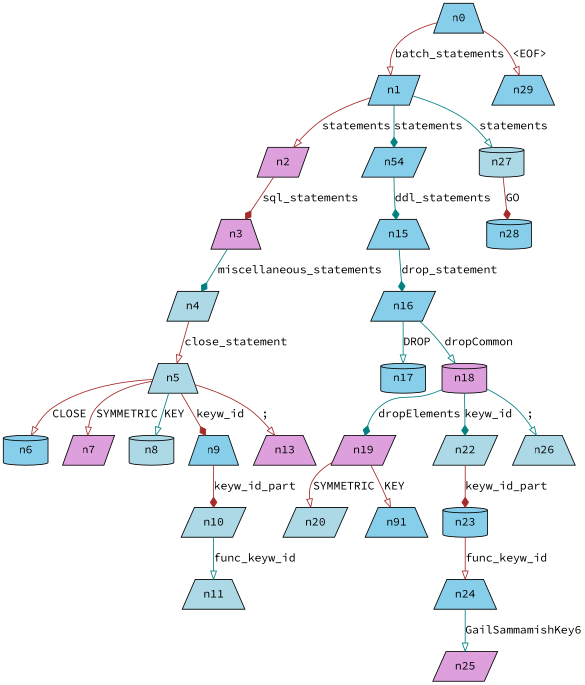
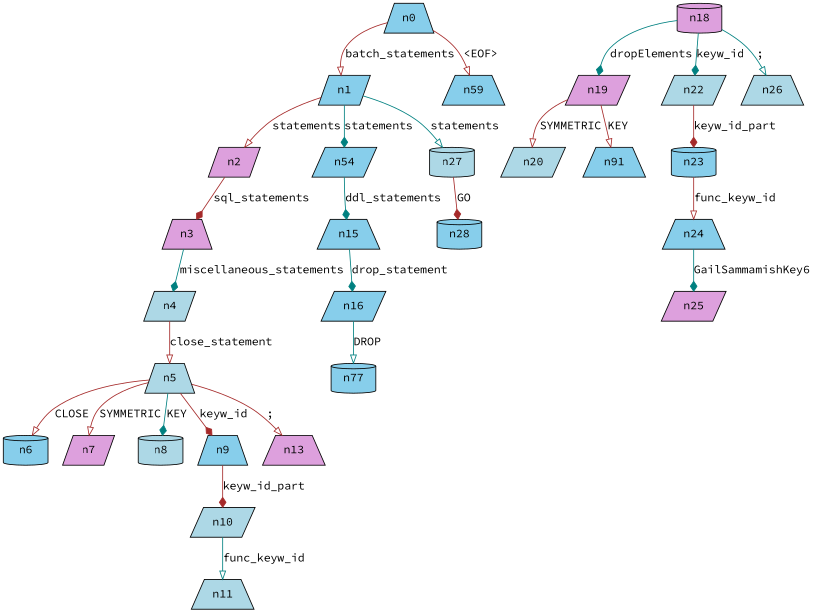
(523, 90) -> (473, 90)
(436, 338) -> none
(403, 378) -> (353, 378)
(163, 410) -> (166, 409)
(465, 626) -> (694, 265)
